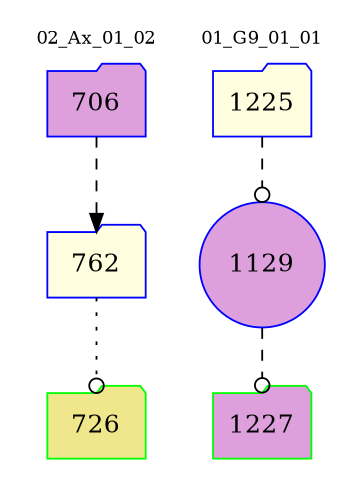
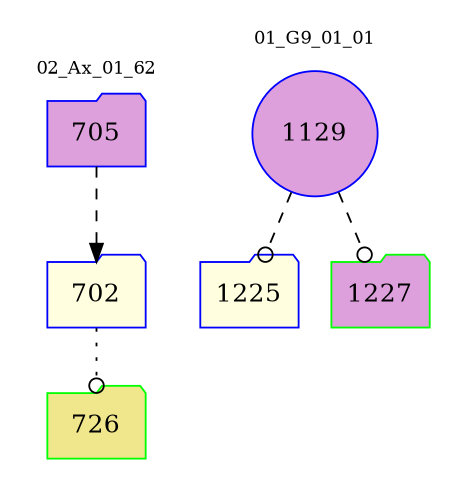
(97, 39) -> (97, 69)
(97, 104) -> (97, 134)
(262, 162) -> (280, 220)
(97, 265) -> (97, 295)
